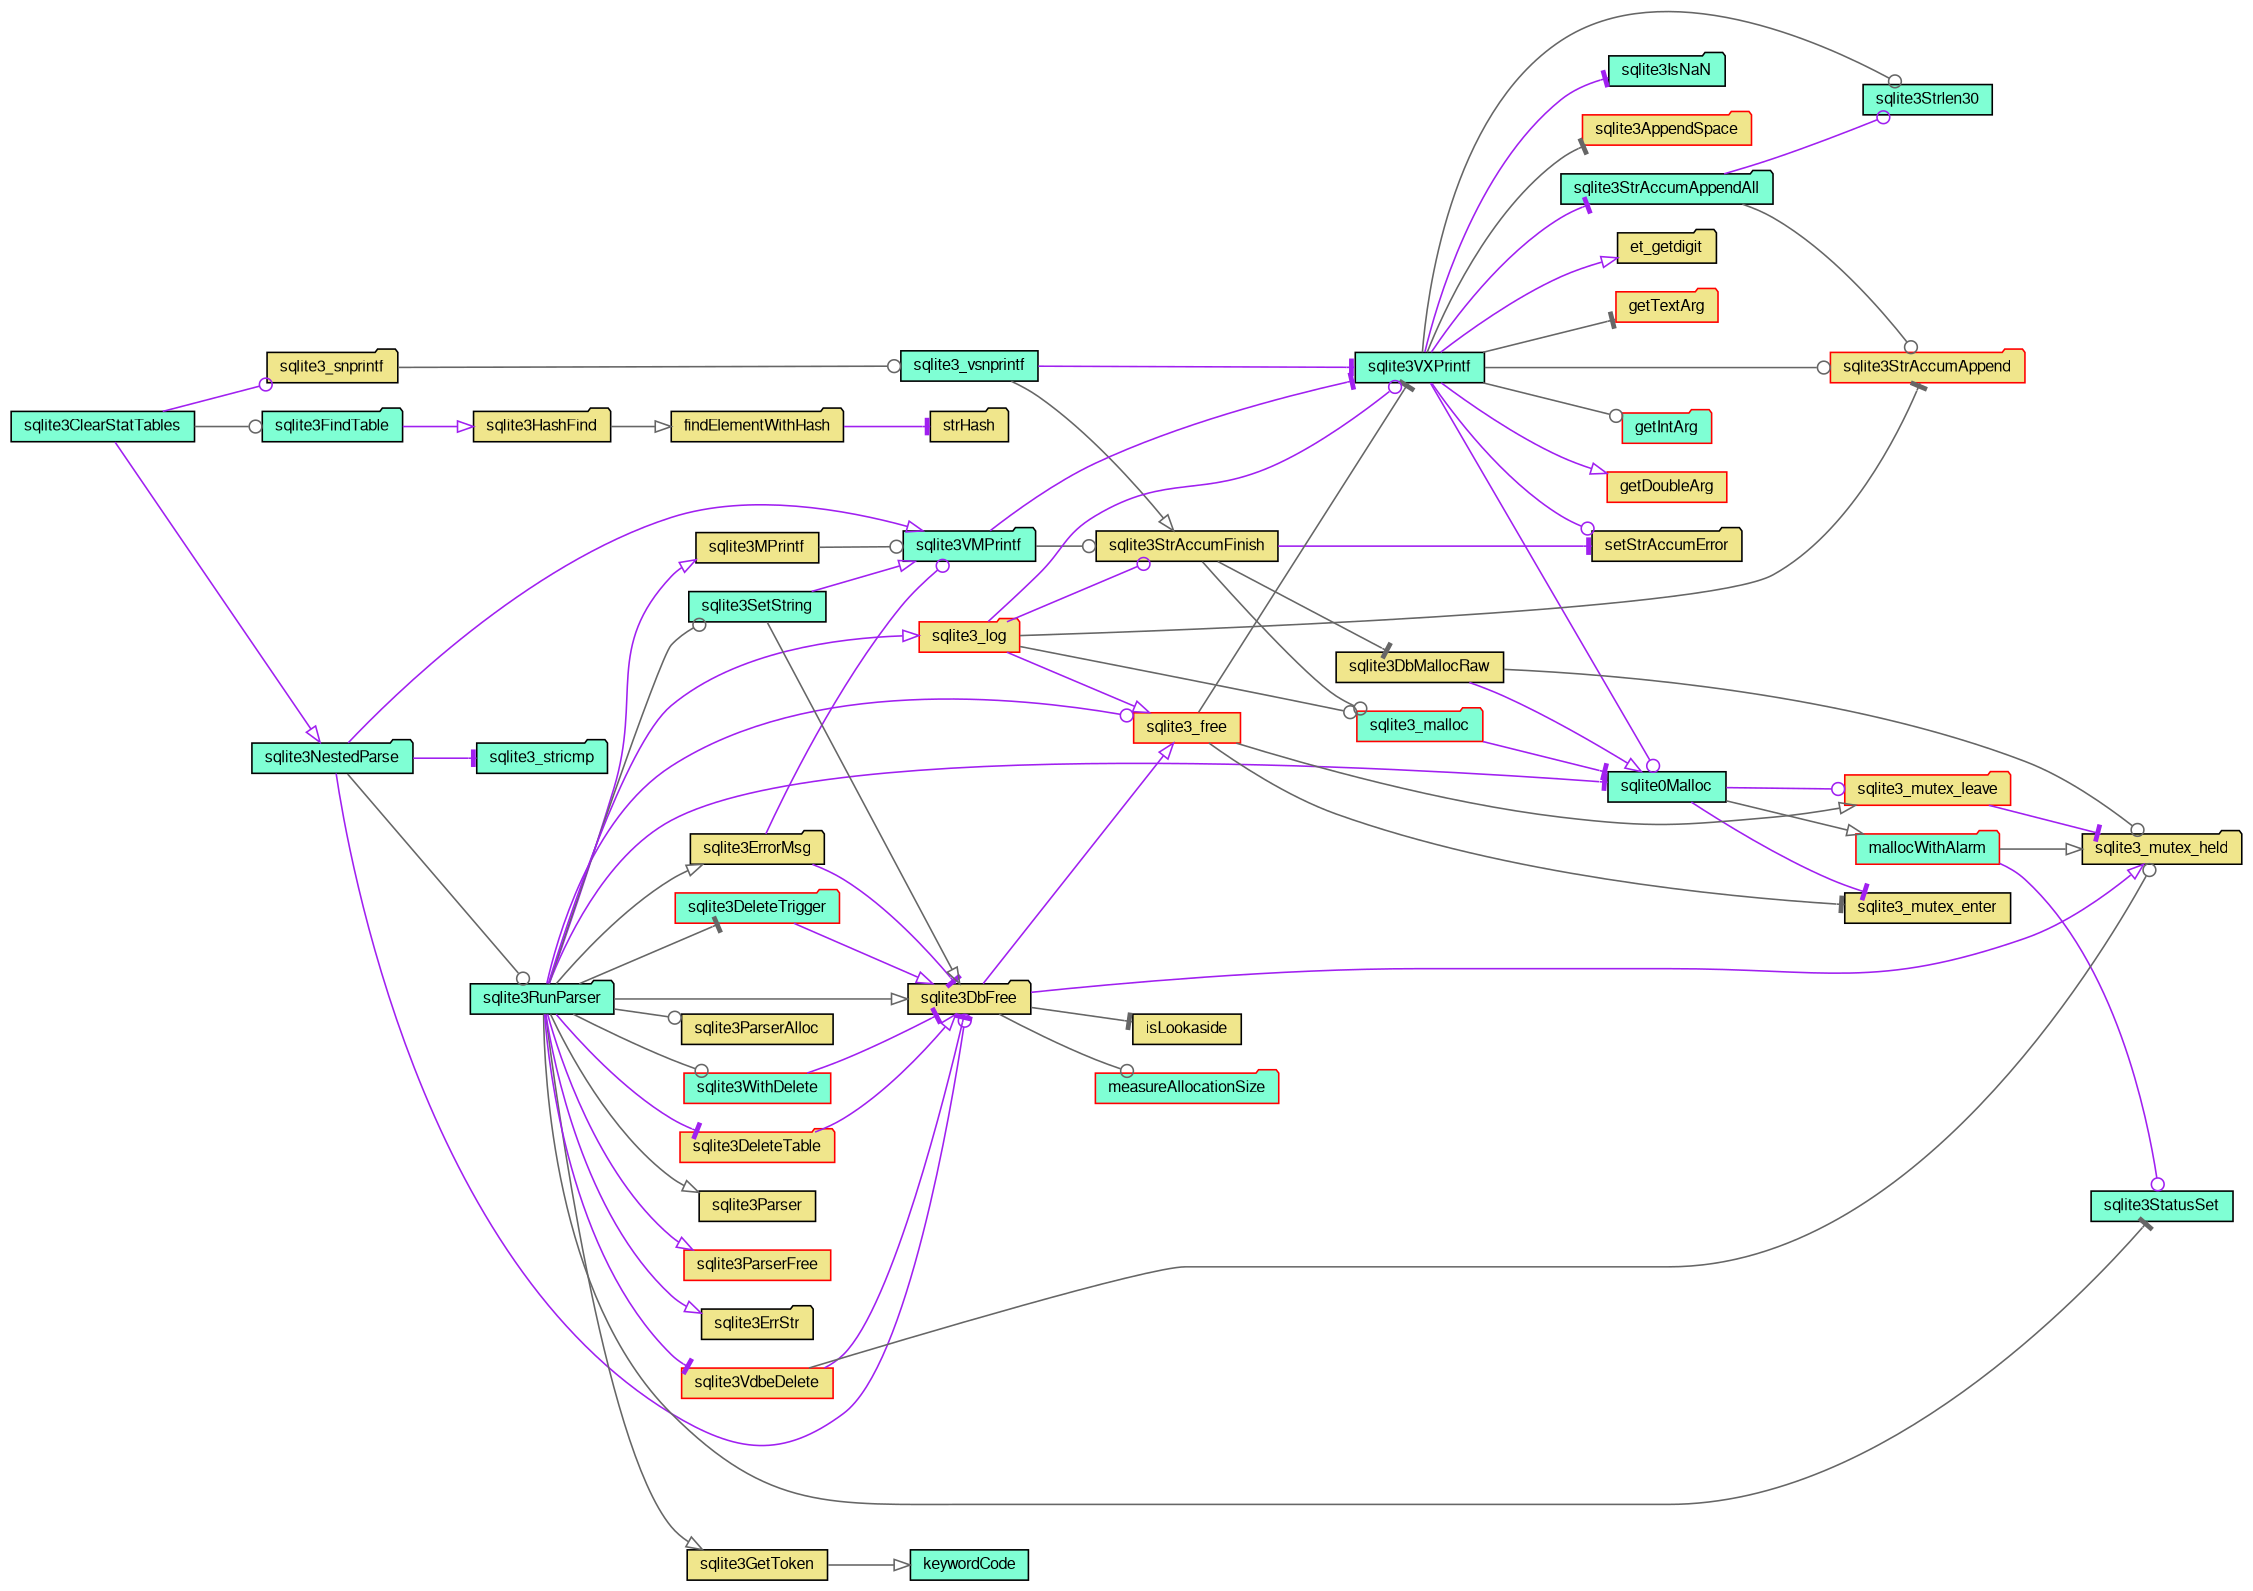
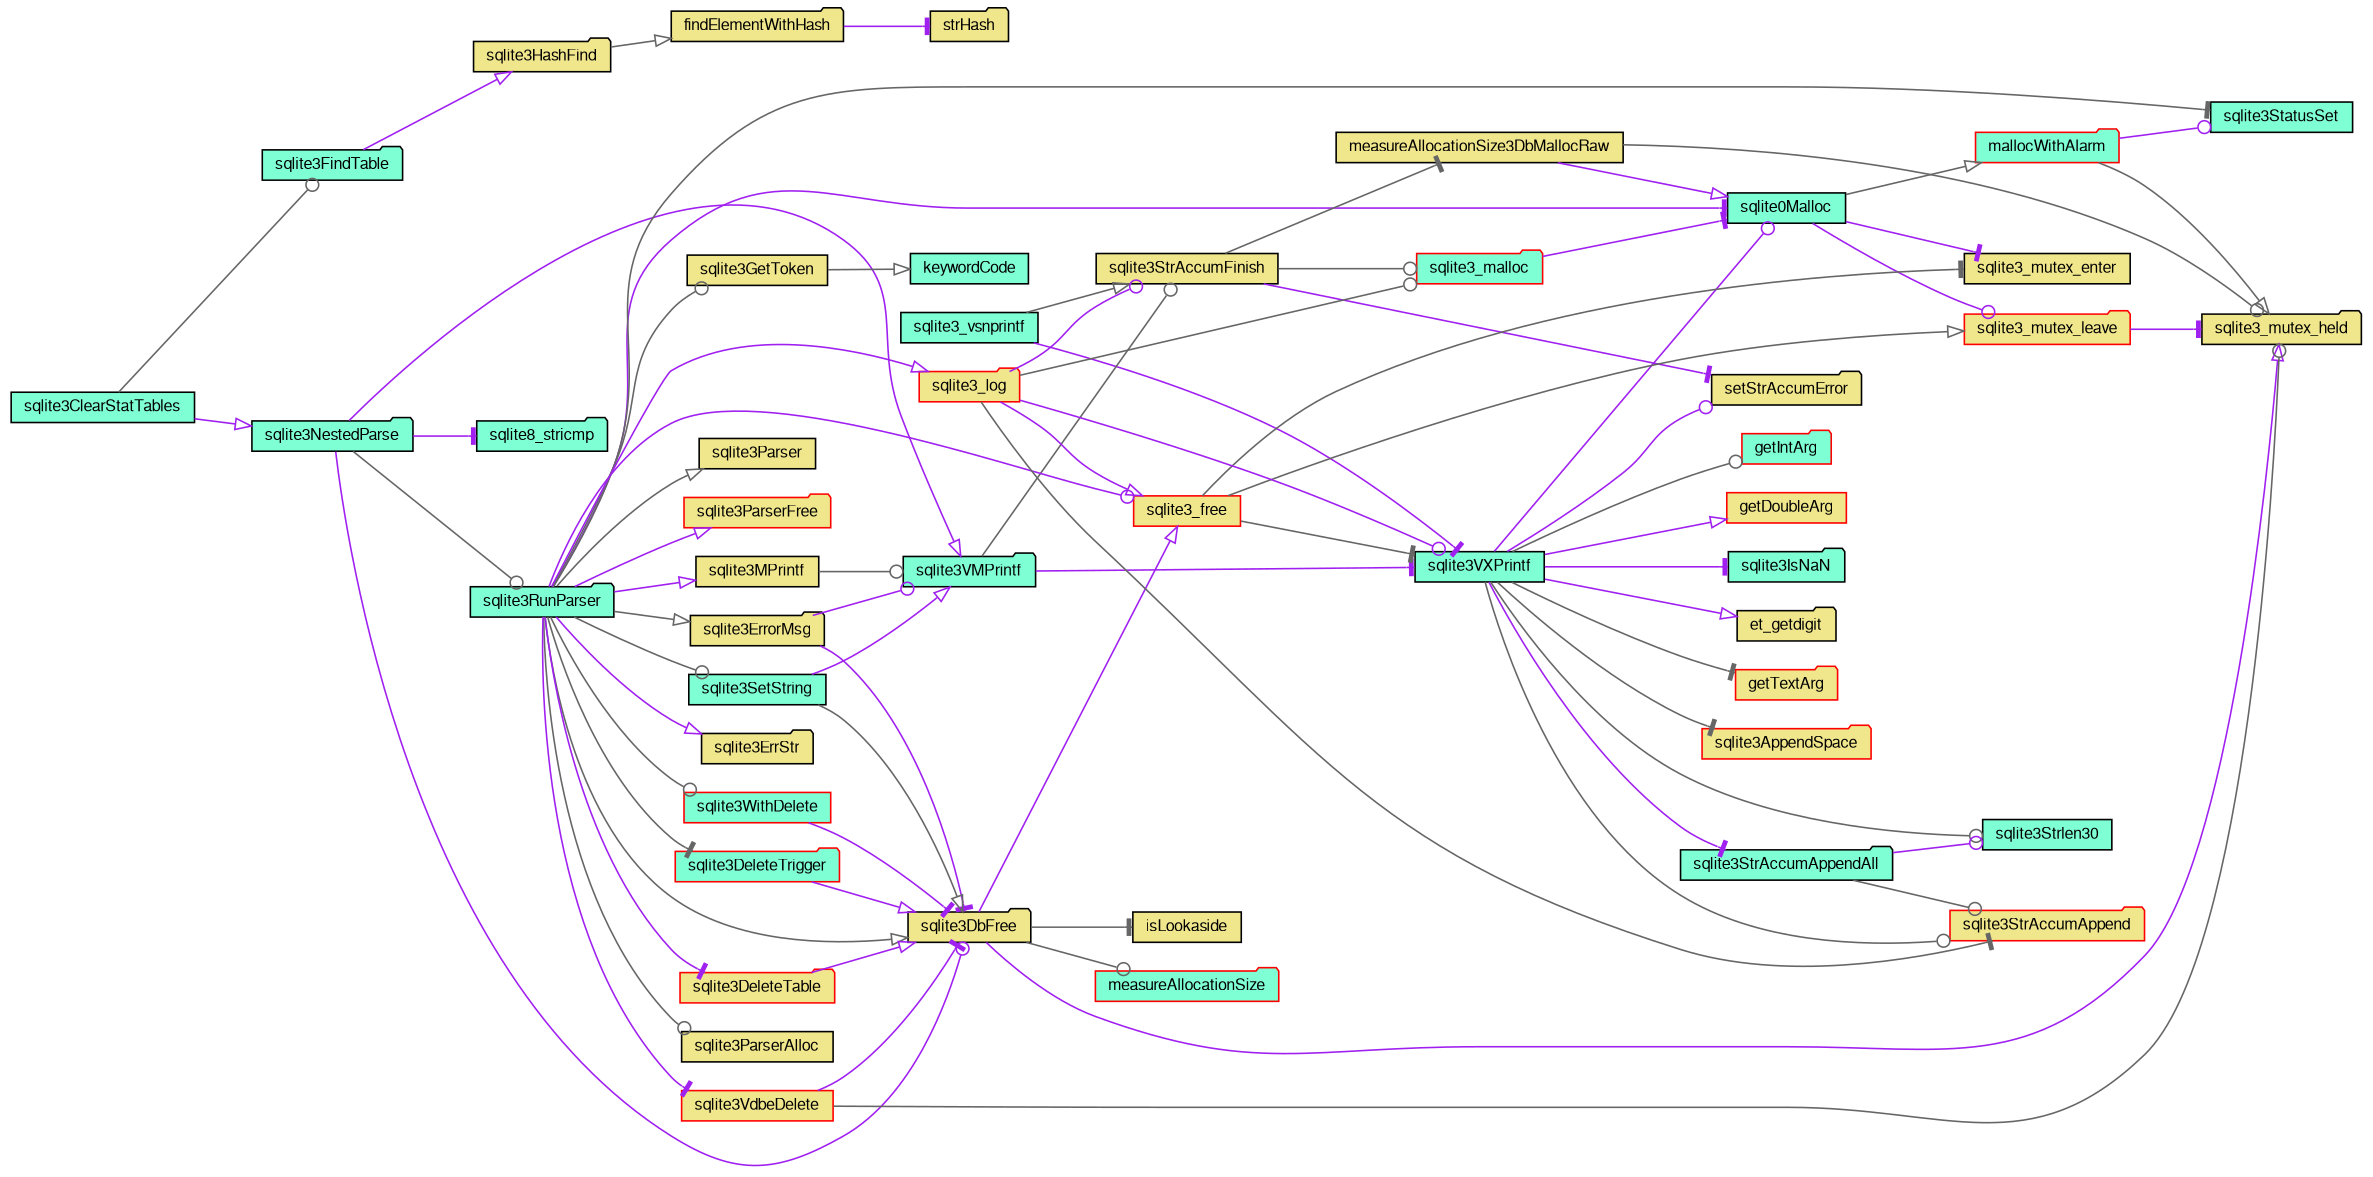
(332, 368) -> none
(1420, 667) -> (1480, 147)
(542, 758) -> (542, 436)
(757, 1265) -> (757, 513)
(599, 1328) -> (640, 362)
